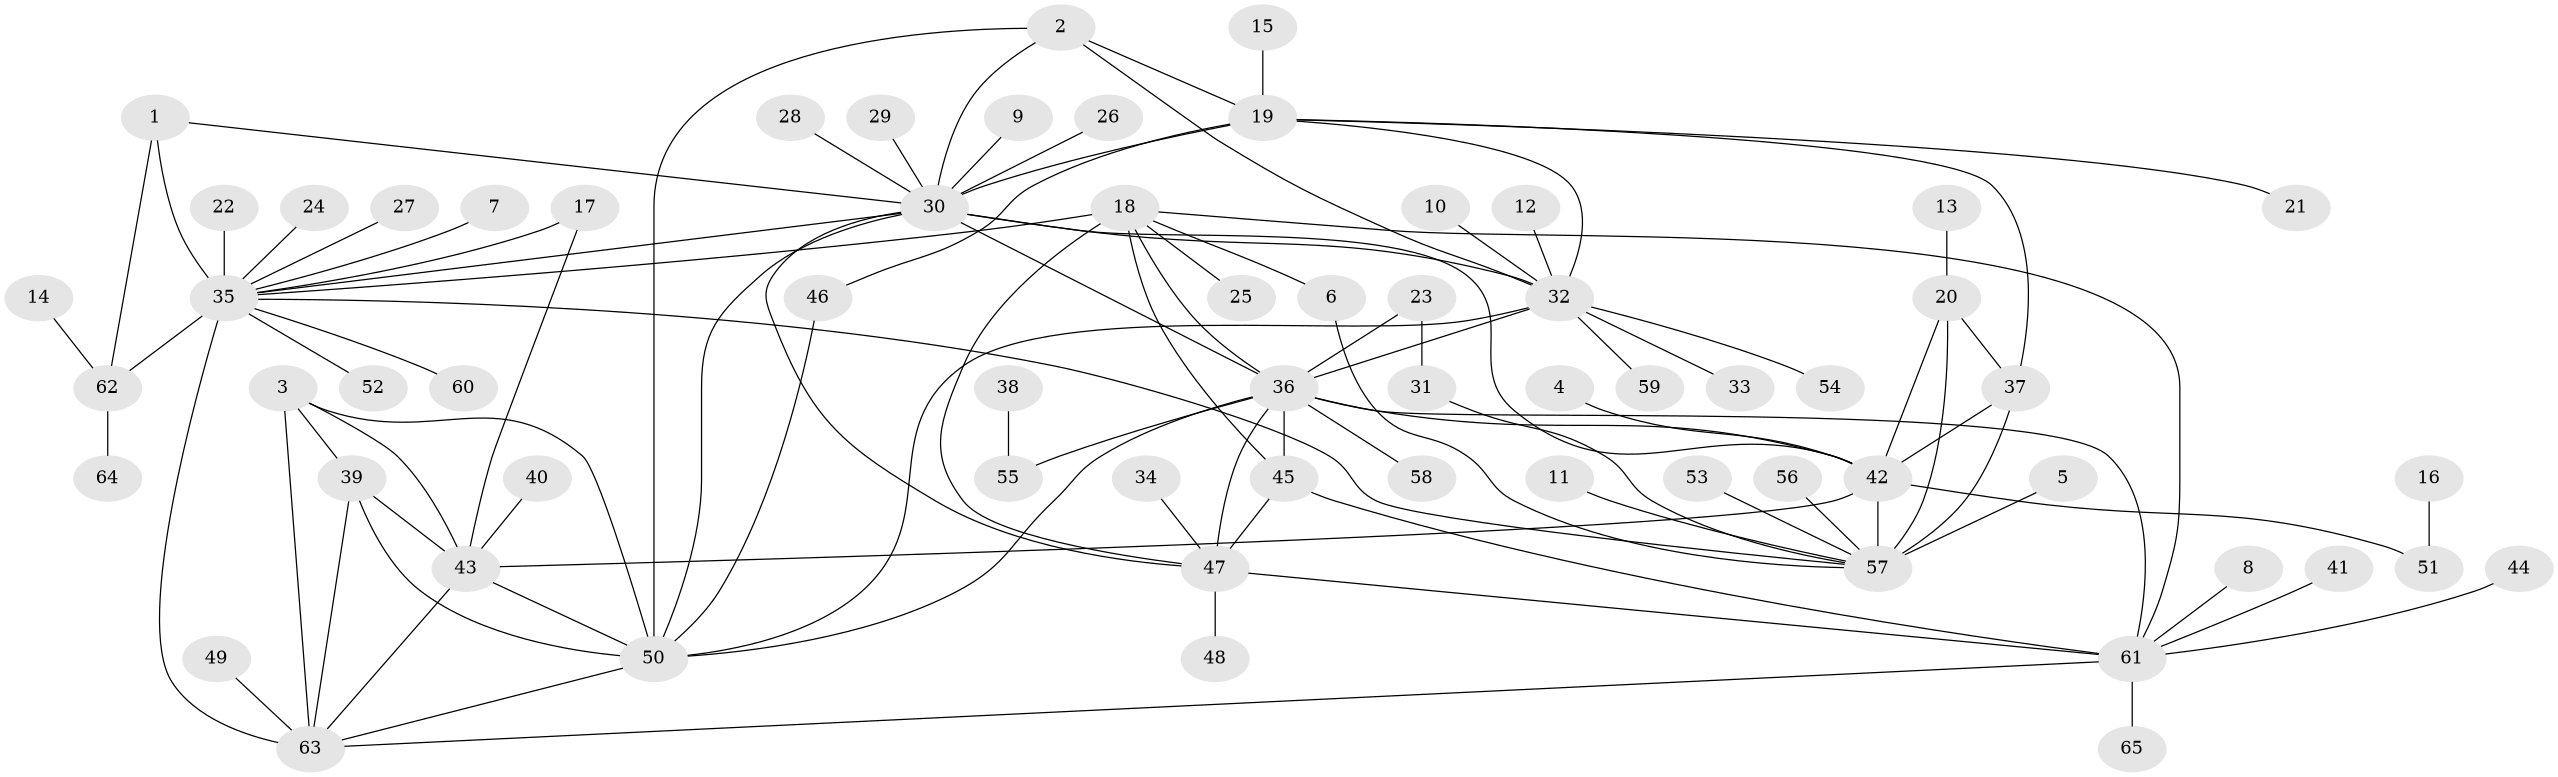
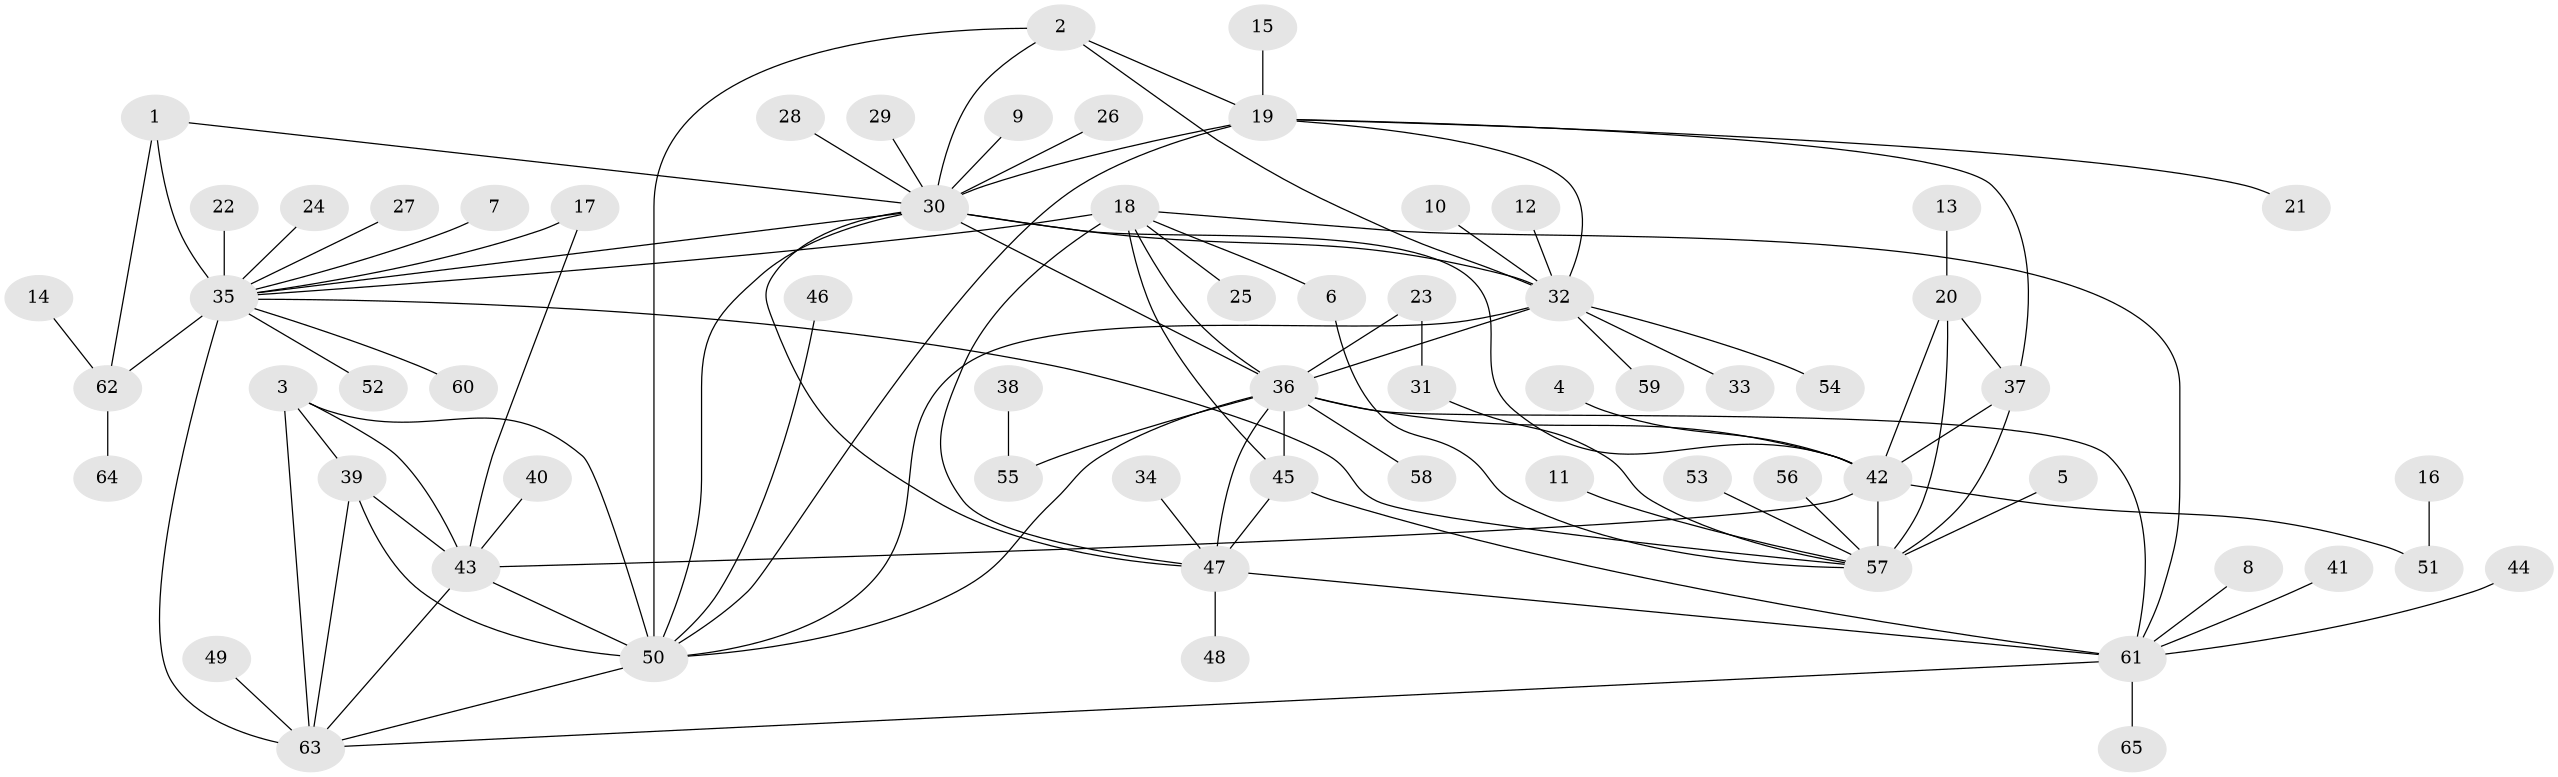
(1030, 188) -> (935, 331)
